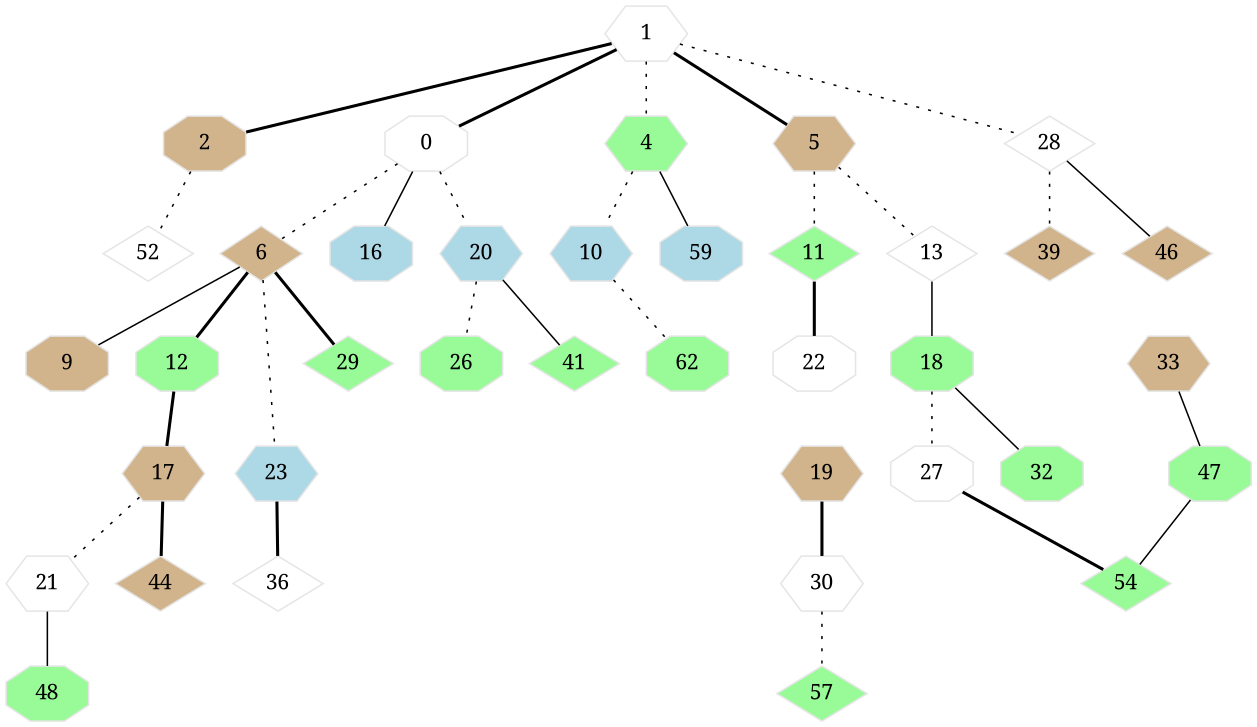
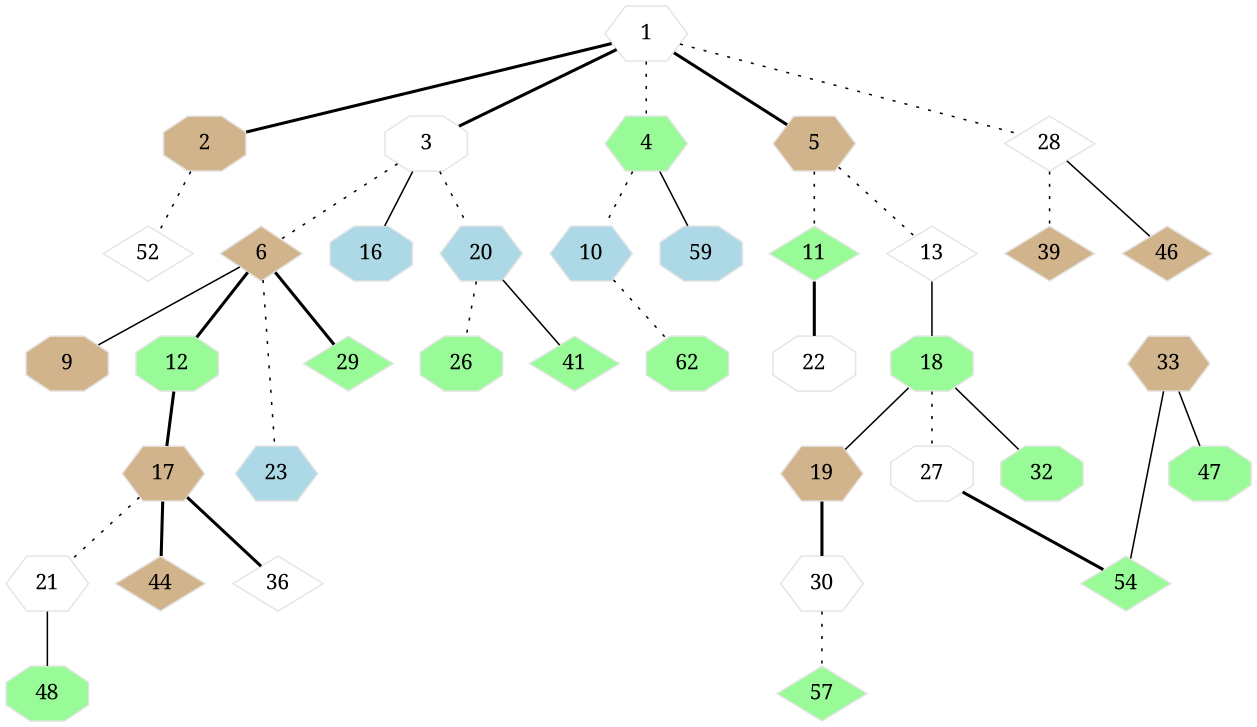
(426, 144) -> (426, 144)
none -> (877, 419)
(277, 529) -> (224, 532)
(1165, 532) -> (1147, 475)
